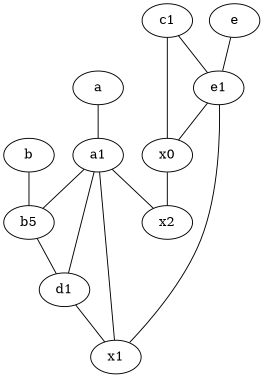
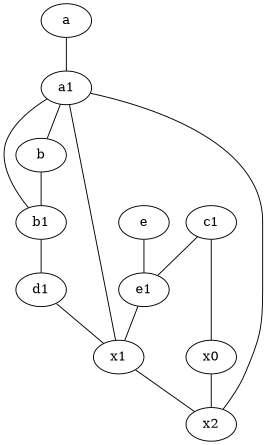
(193, 122) -> none
(29, 222) -> (41, 222)
(81, 222) -> (54, 121)
none -> (165, 391)
